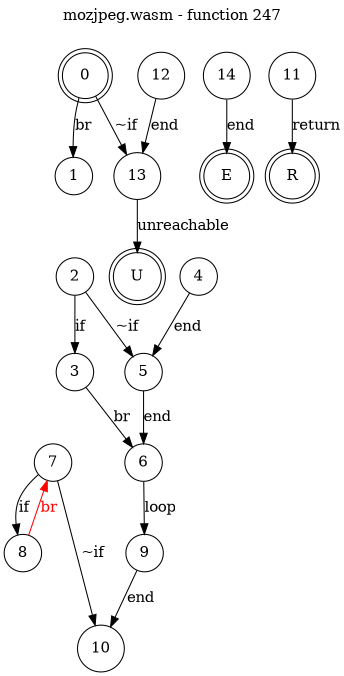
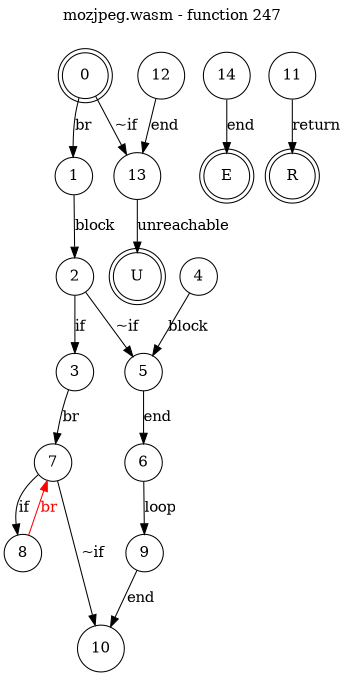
none -> (74, 221)
(188, 327) -> (188, 327)
(106, 413) -> (62, 411)
